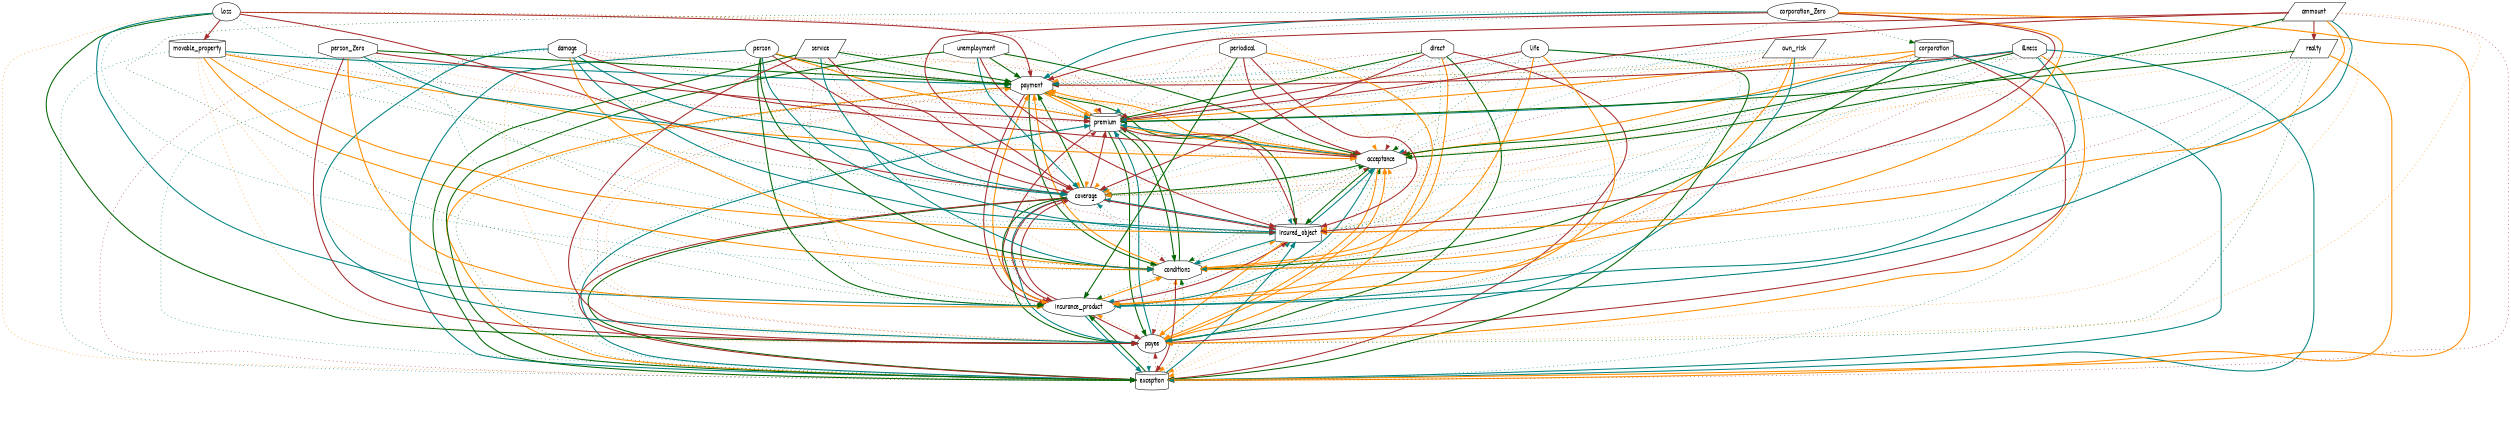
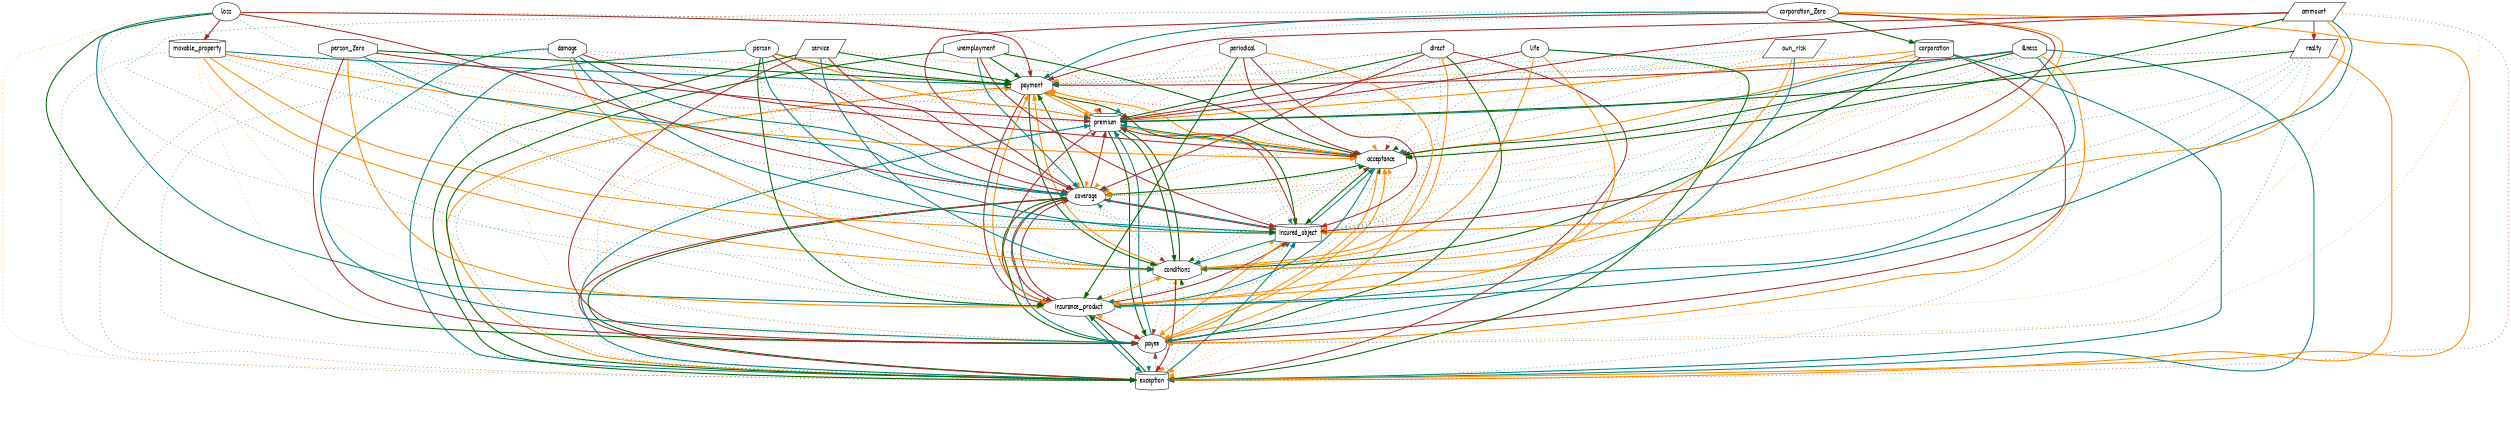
(1860, 28) -> (1860, 28)
(1084, 211) -> (1084, 211)
(937, 231) -> (937, 231)
